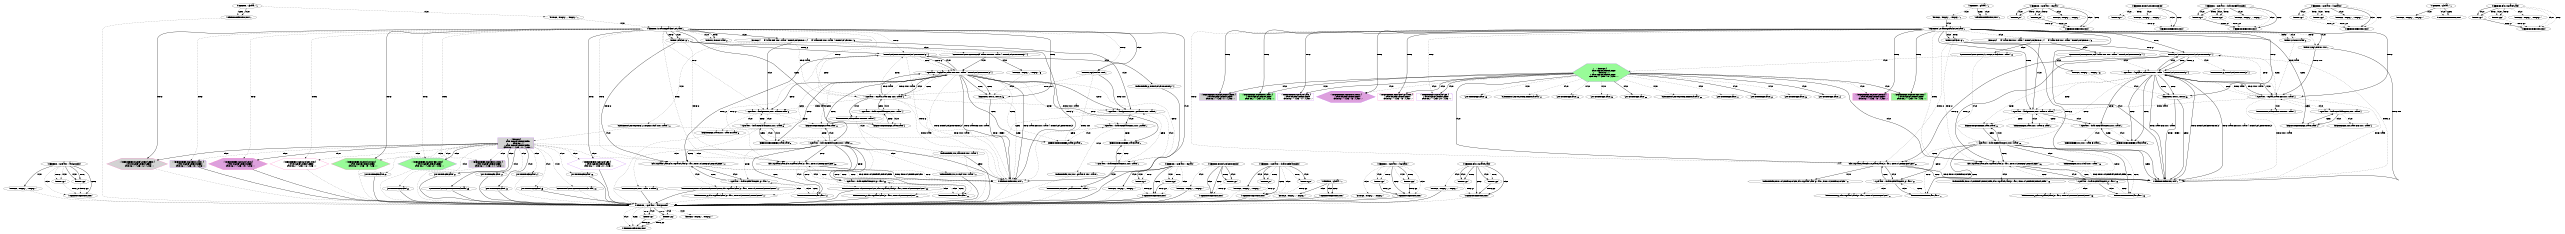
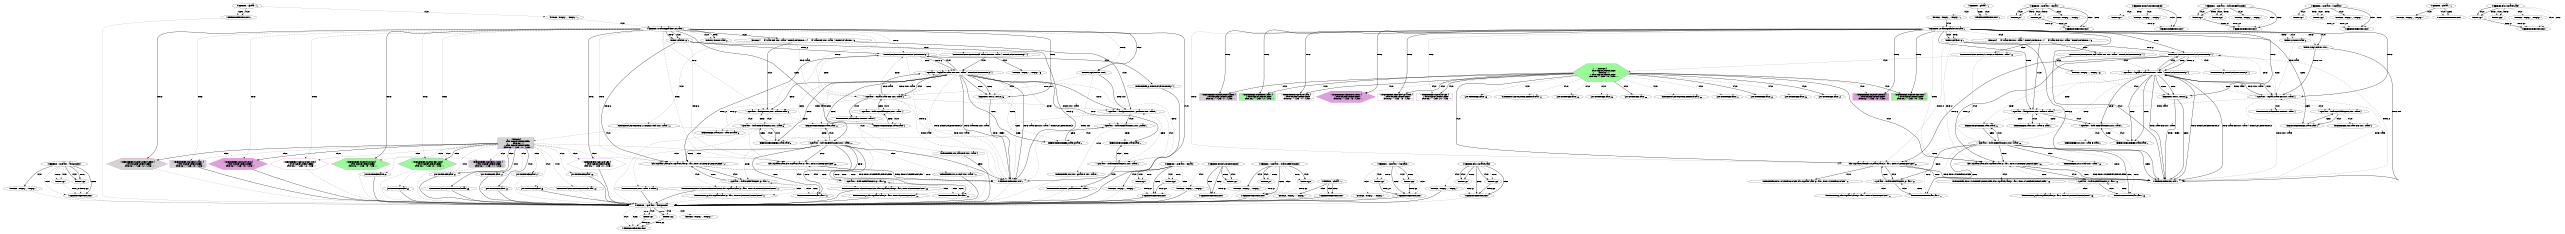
(1080, 129) -> (1080, 129)
